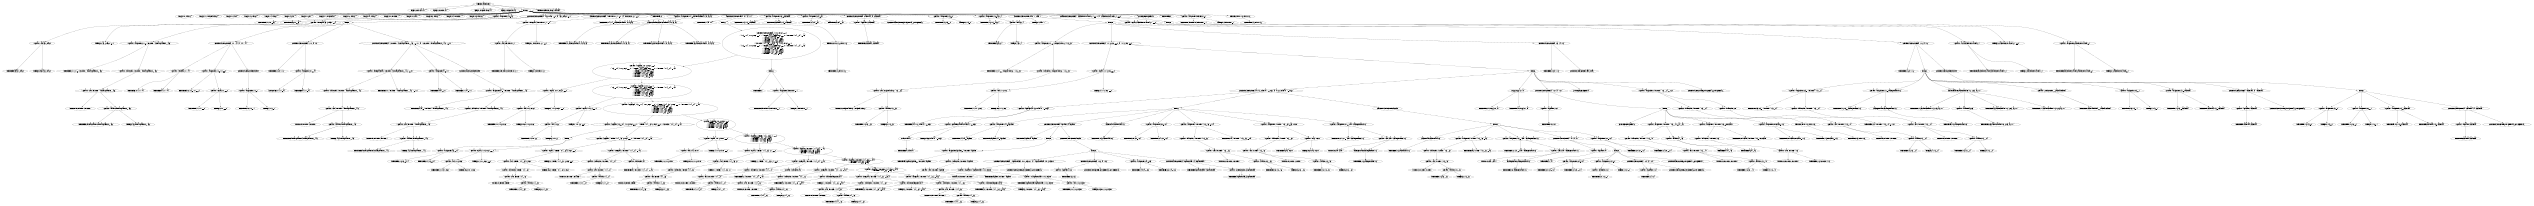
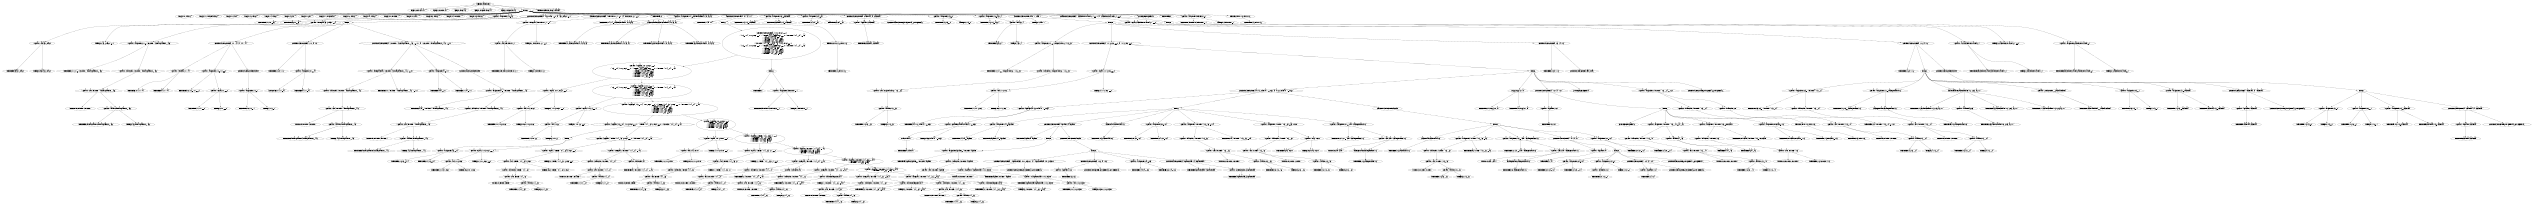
none -> (460, 10)
(851, 109) -> none
